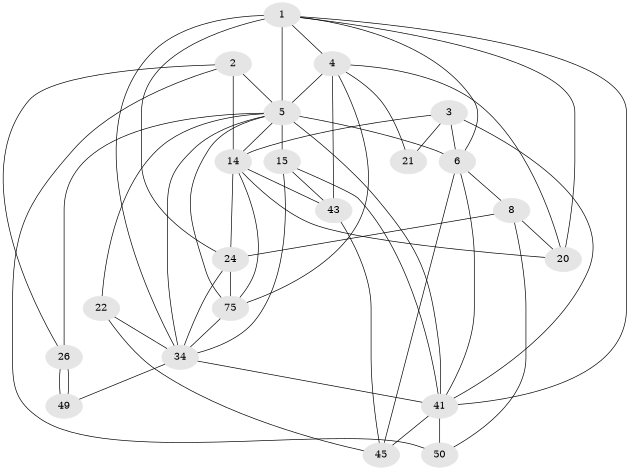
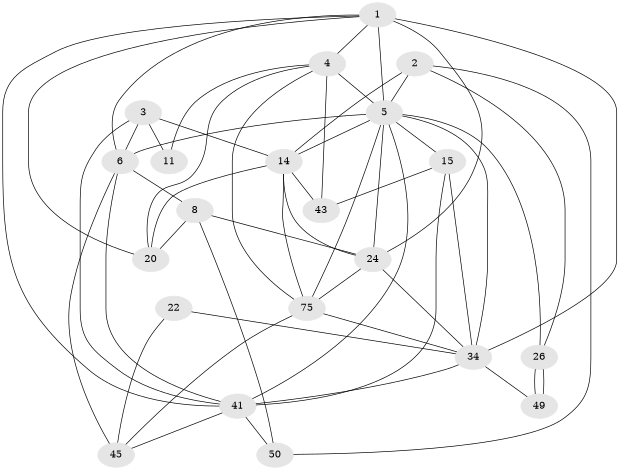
(147, 162) -> (379, 183)
(408, 162) -> (169, 162)
(371, 330) -> (204, 373)
